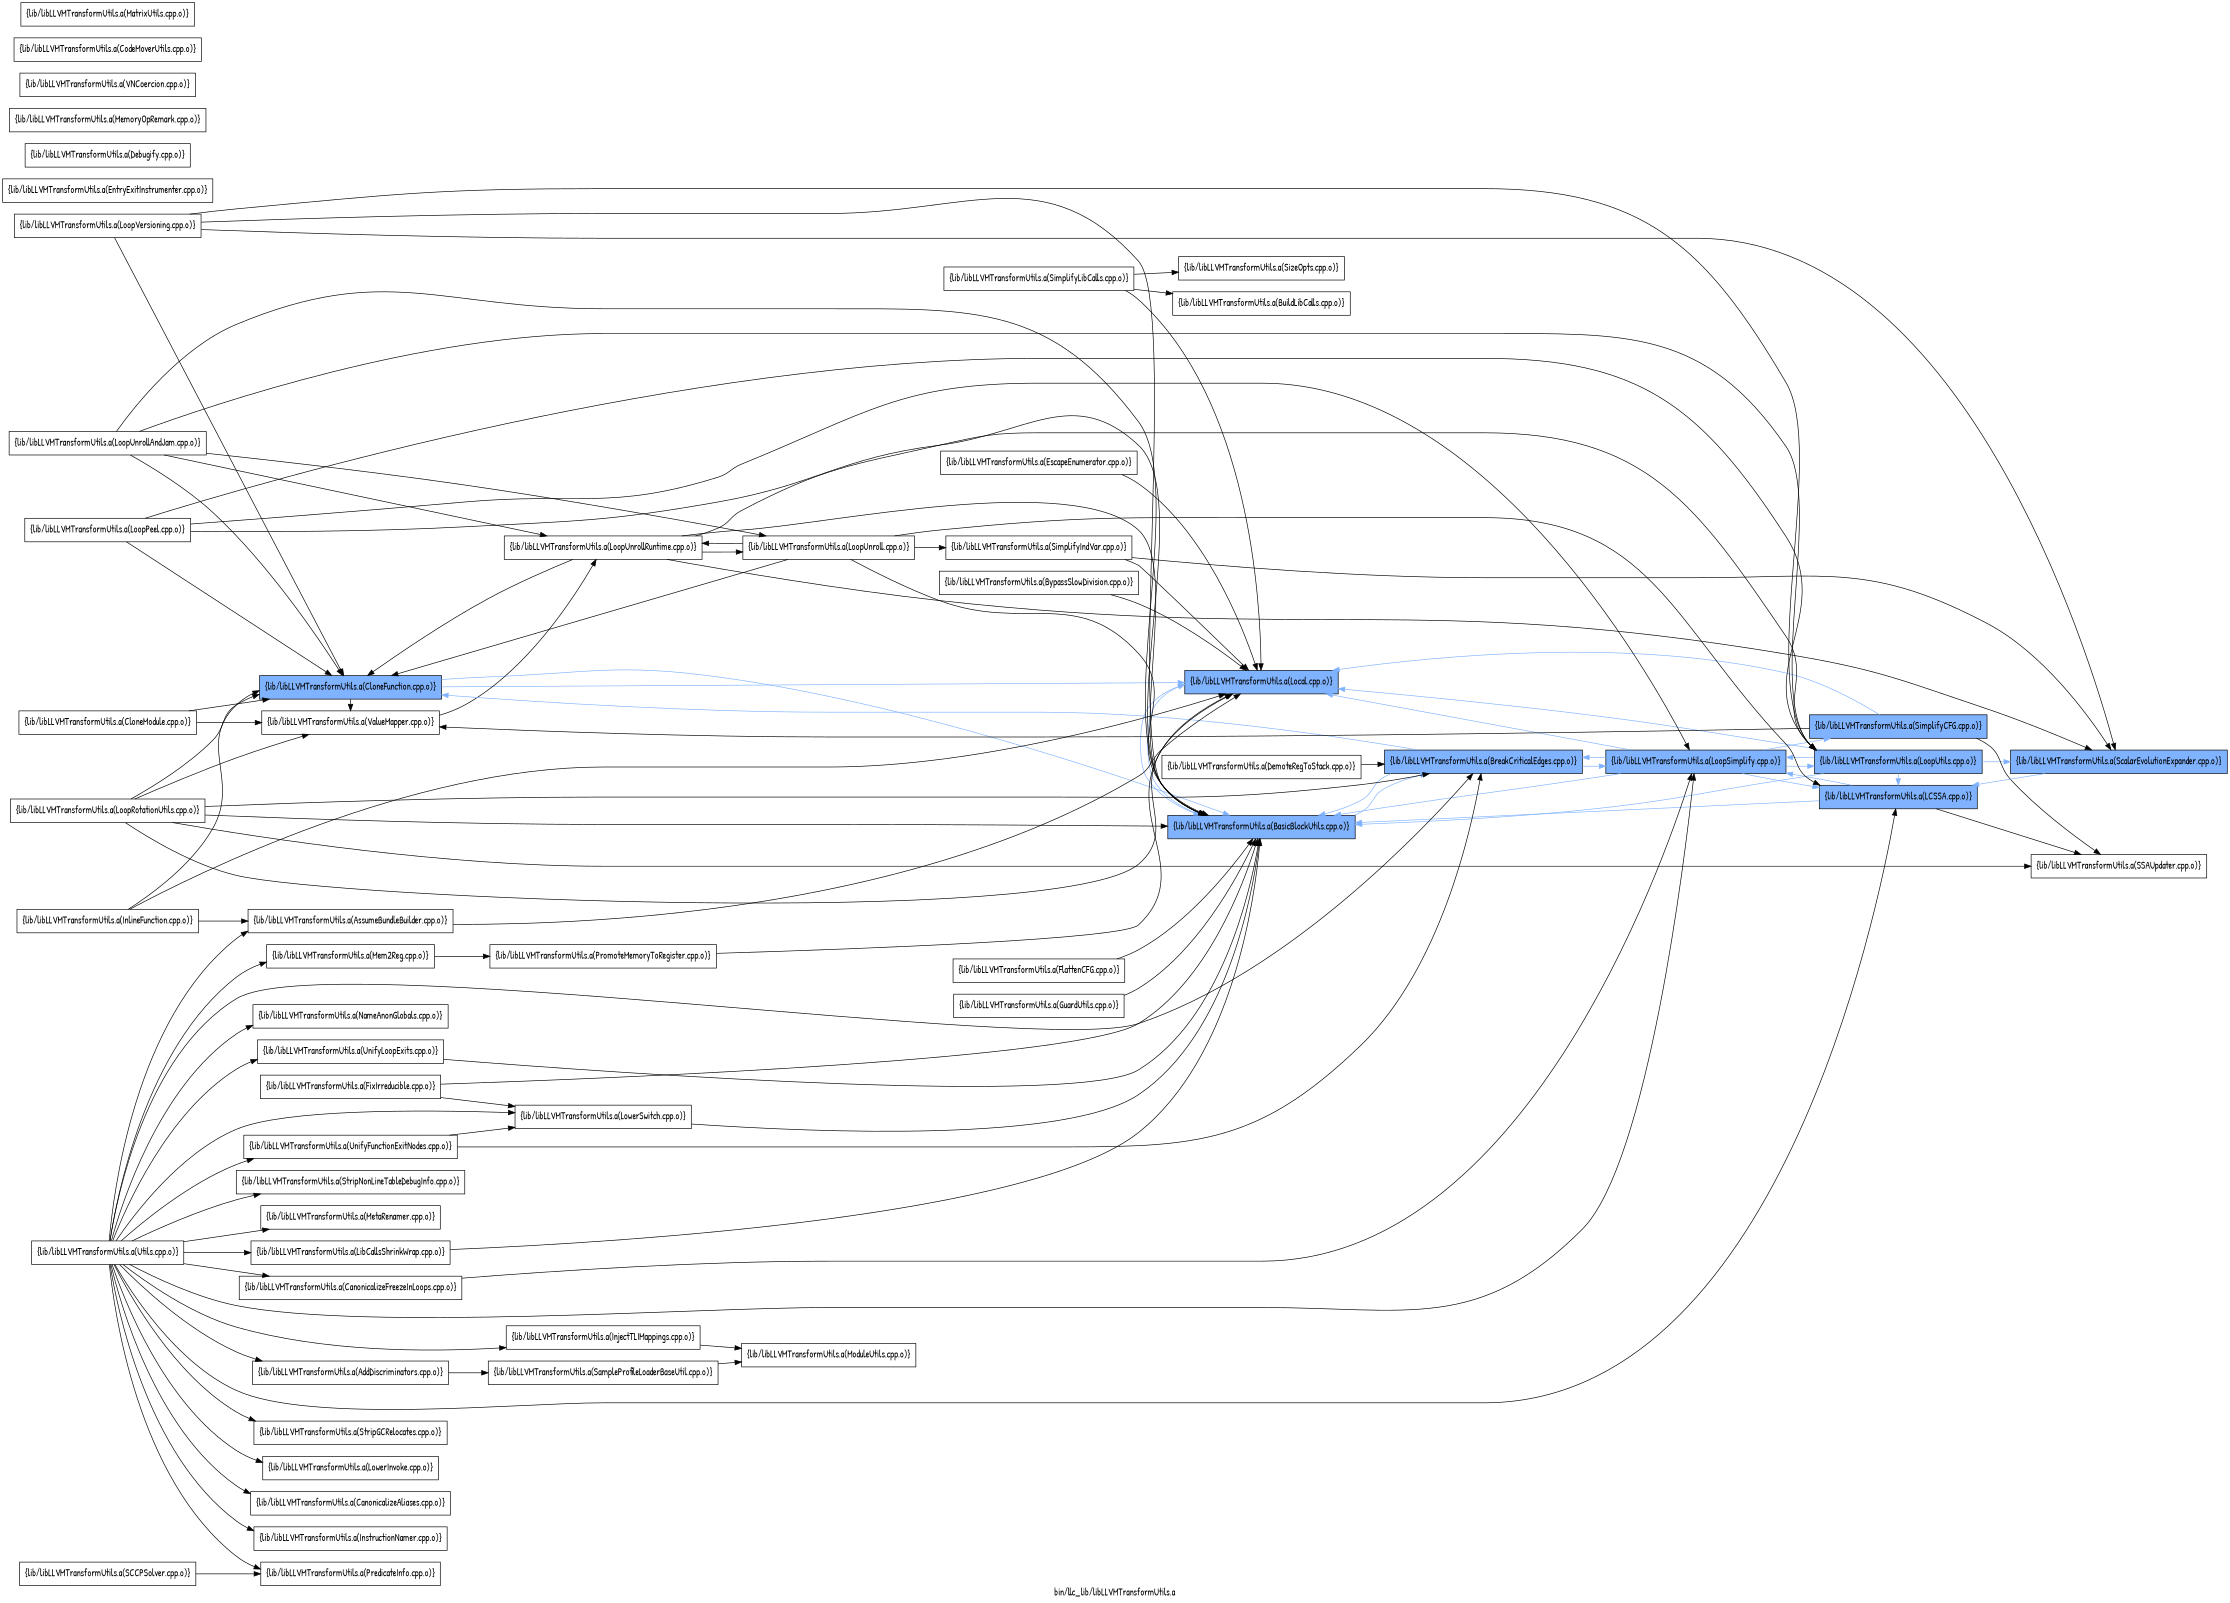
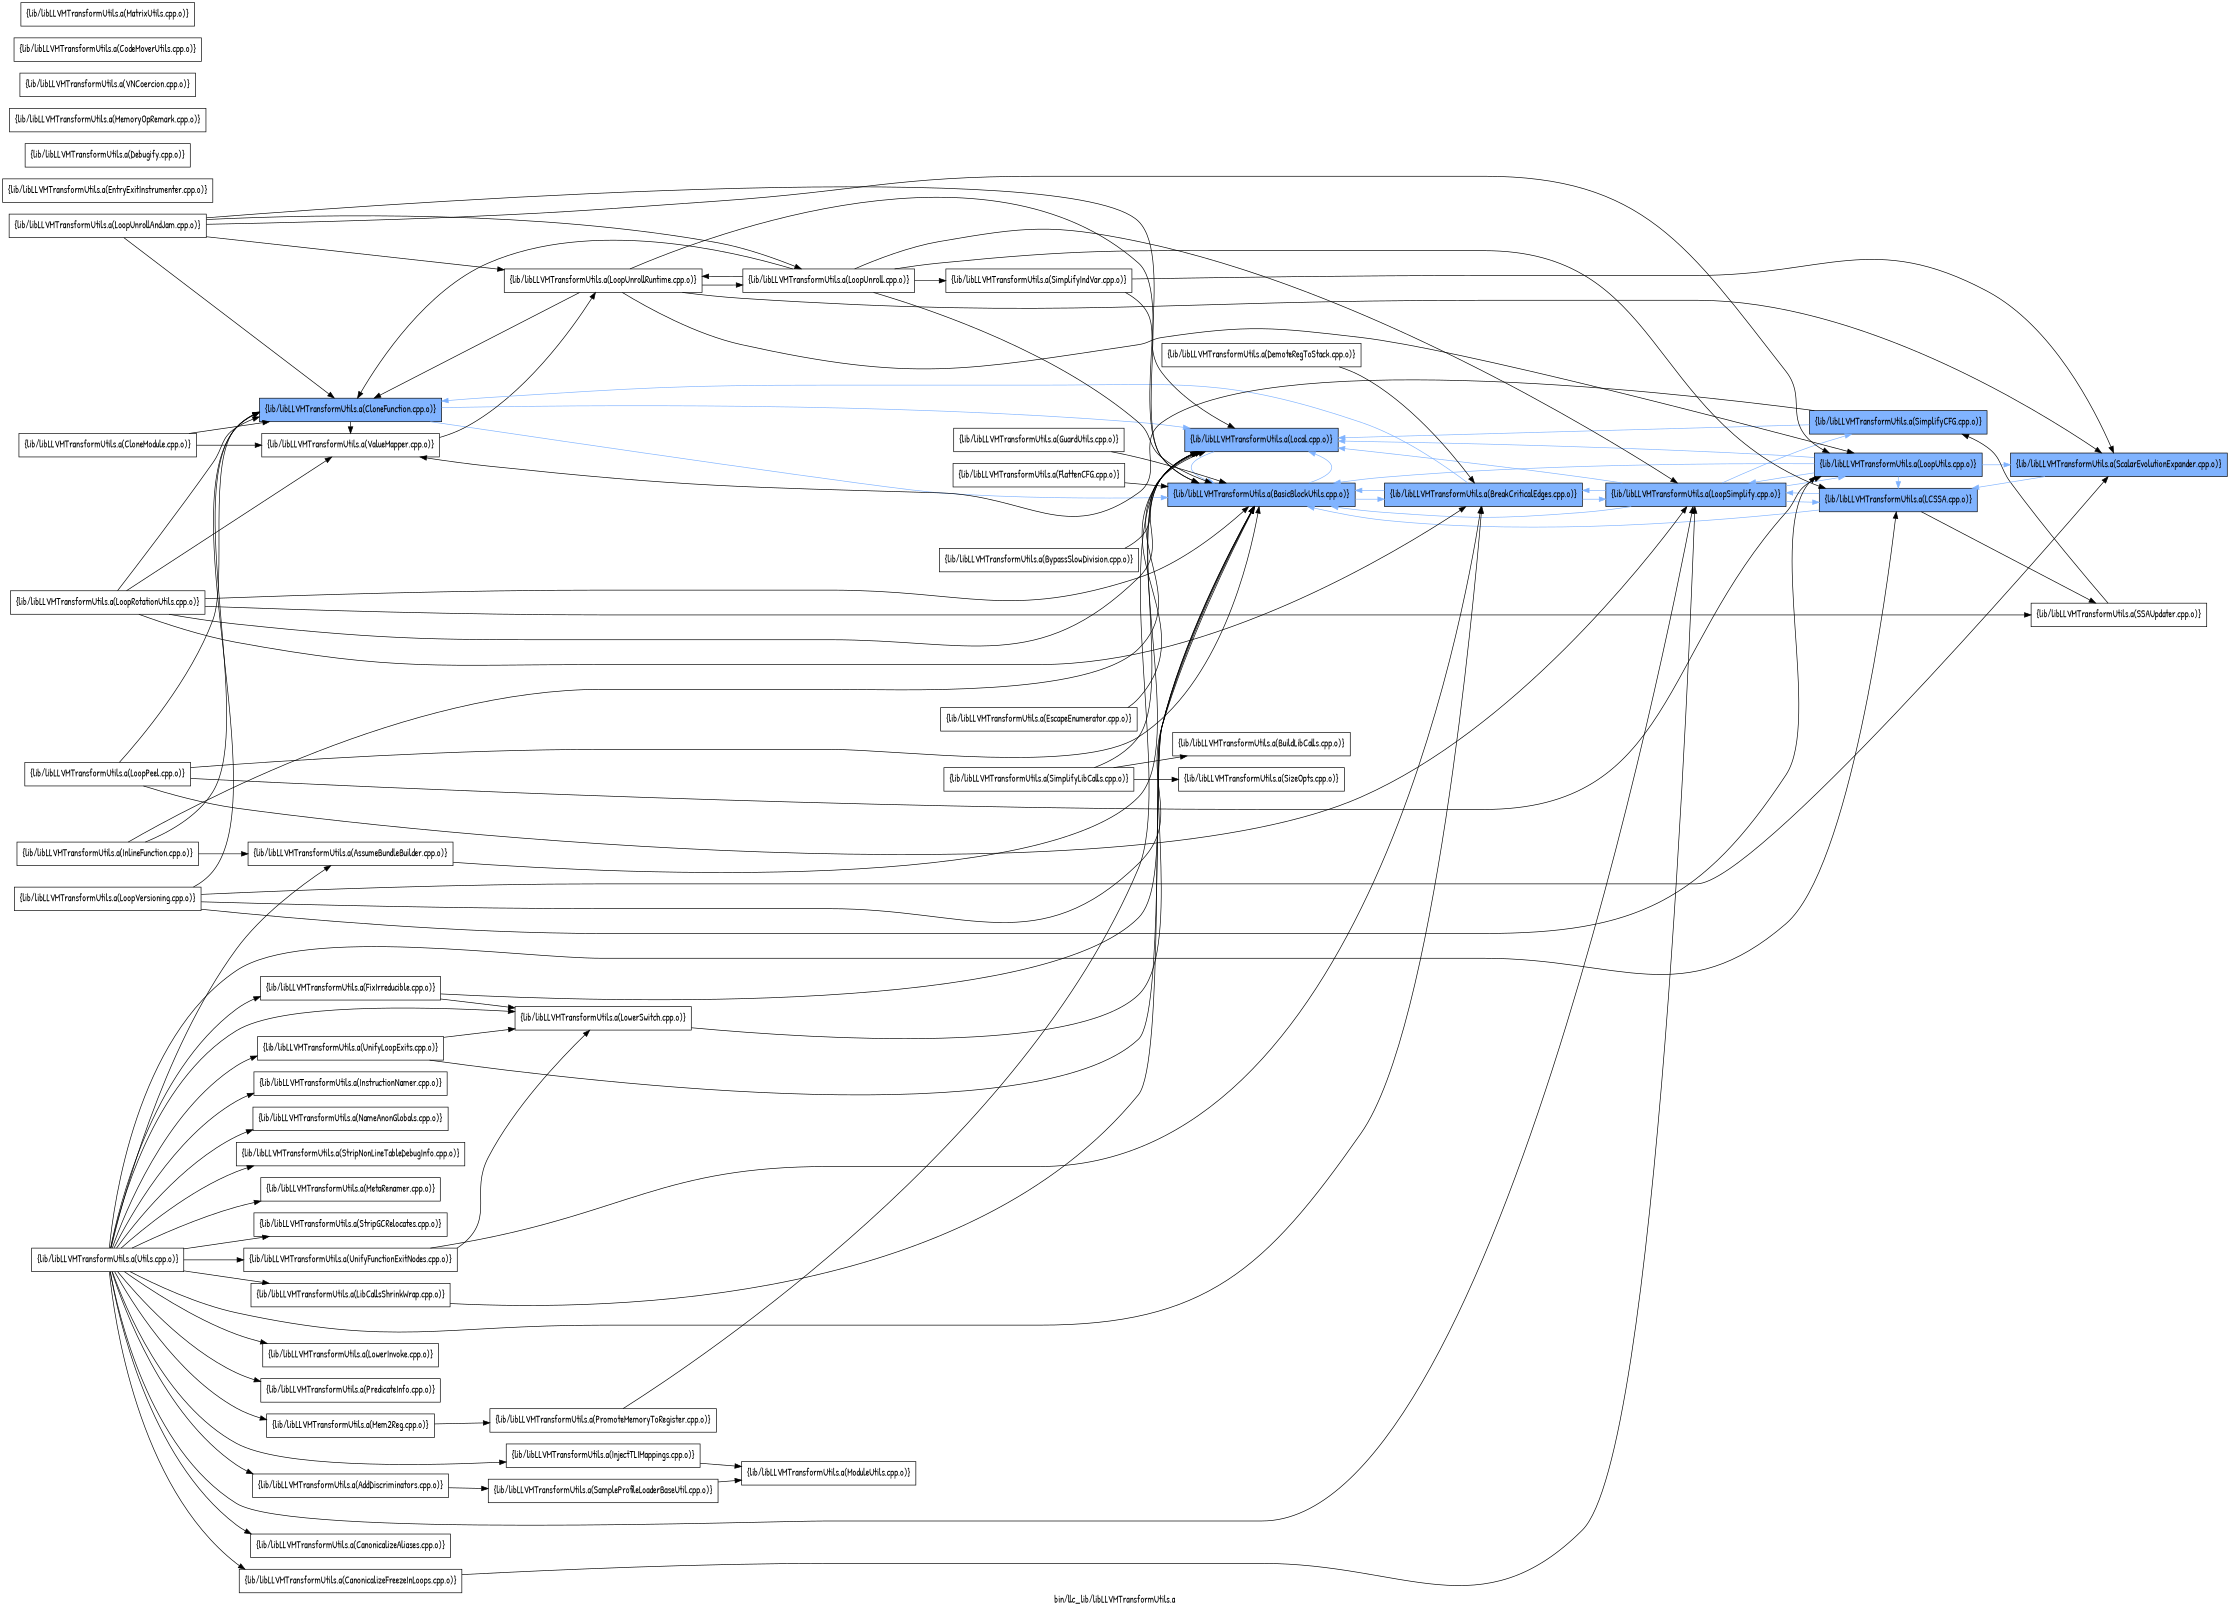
none -> (1281, 283)
(2030, 799) -> (2038, 518)
none -> (476, 1033)
none -> (161, 1102)
(108, 1574) -> none
